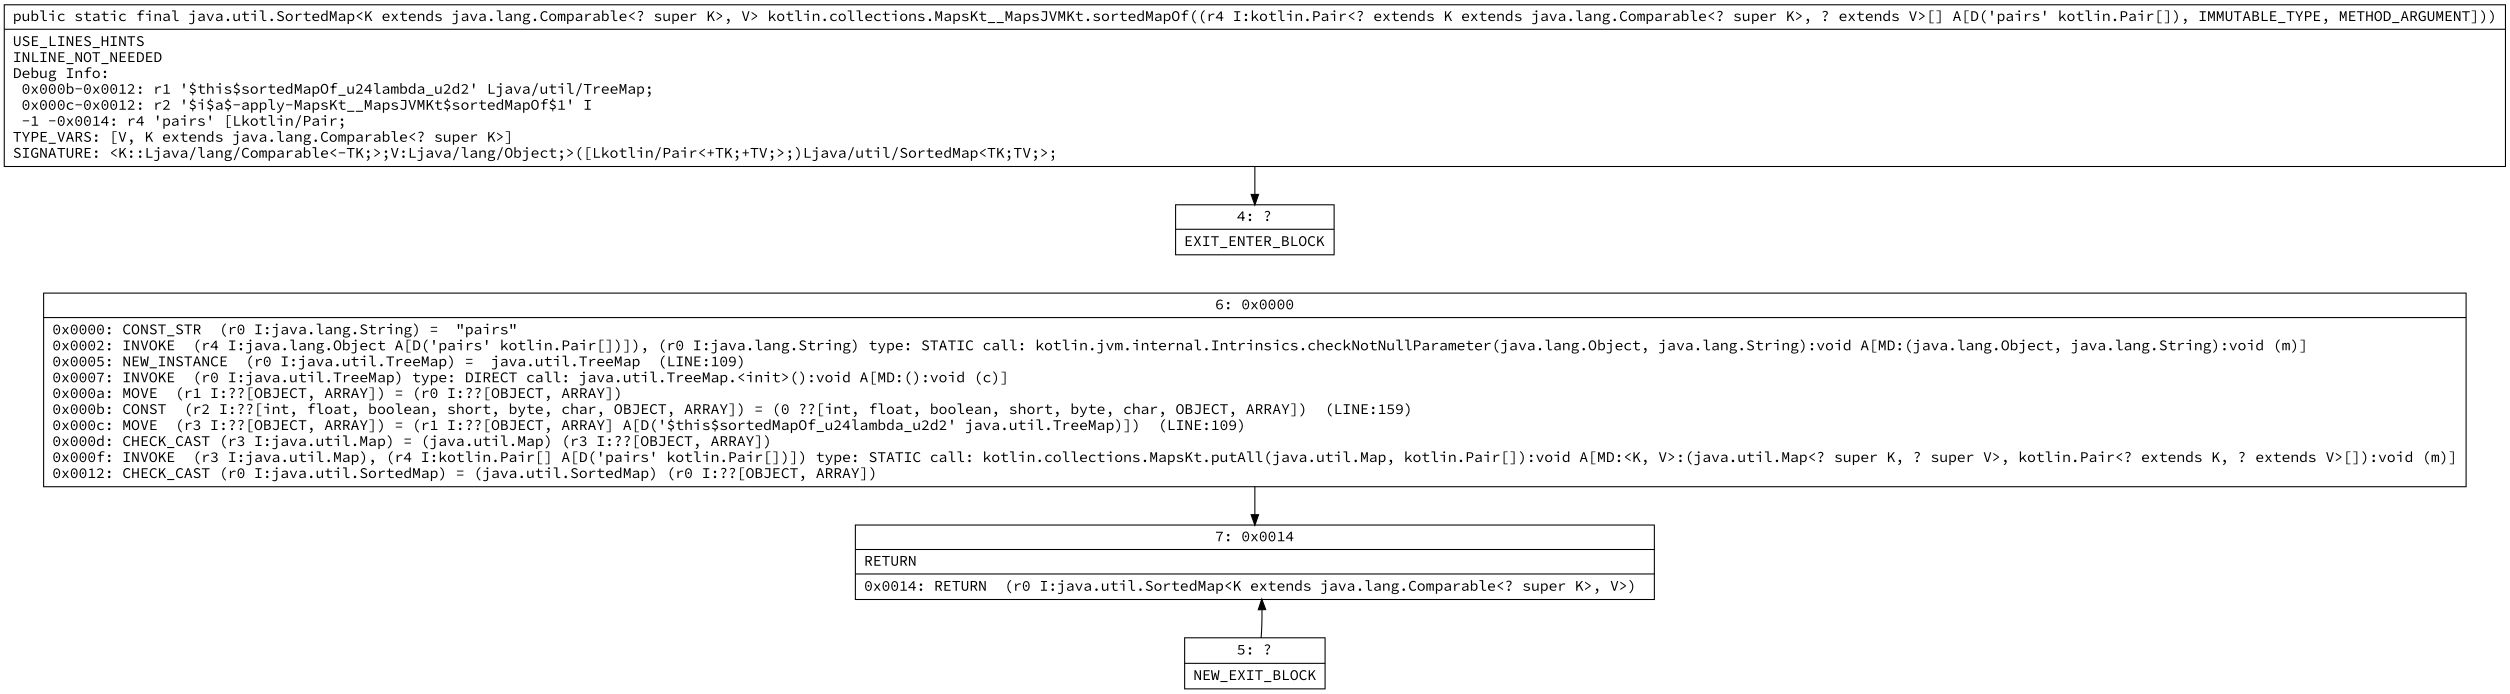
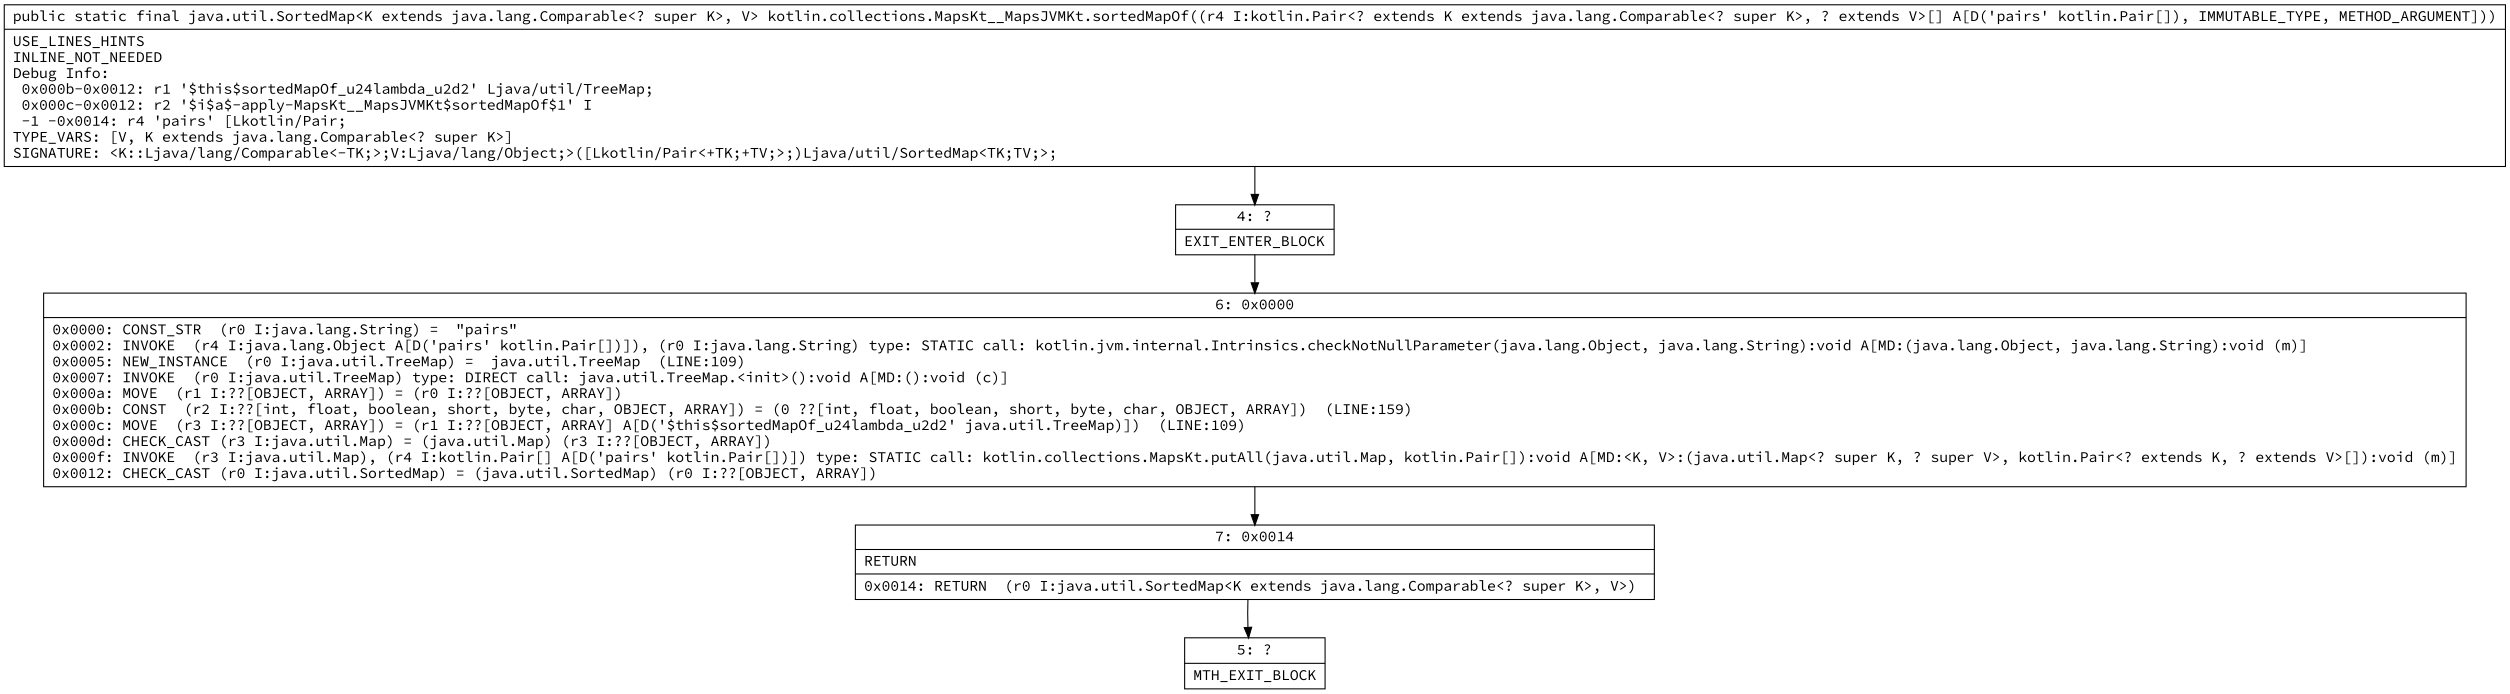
none -> (1255, 268)
(1262, 624) -> (1248, 613)
(1255, 676) -> (1255, 676)
